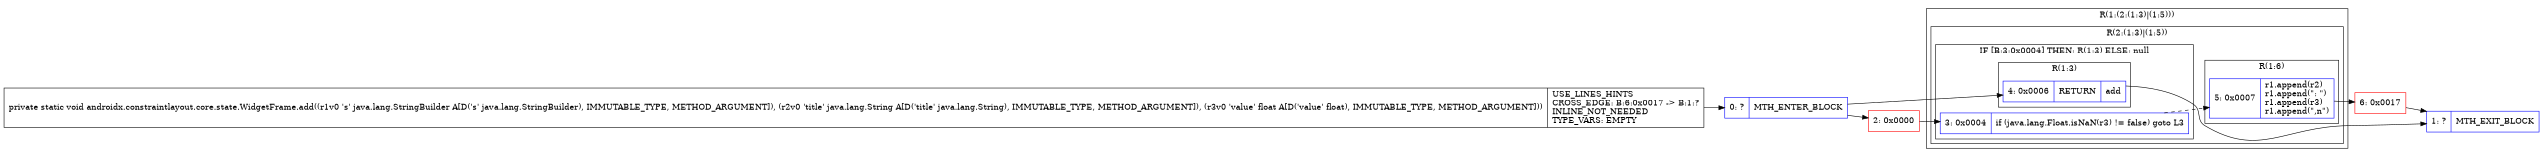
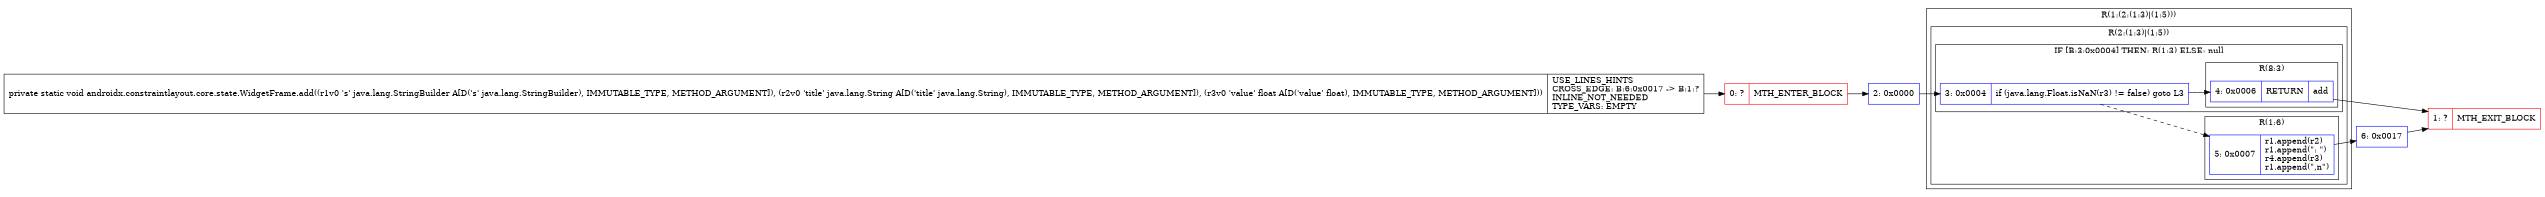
(2064, 69) -> (2272, 69)
(1922, 100) -> (2196, 92)
(2294, 103) -> (2294, 159)
(2380, 103) -> (2382, 137)
(1786, 108) -> (1786, 94)
(1894, 121) -> (1894, 94)
(2483, 122) -> (2484, 119)
